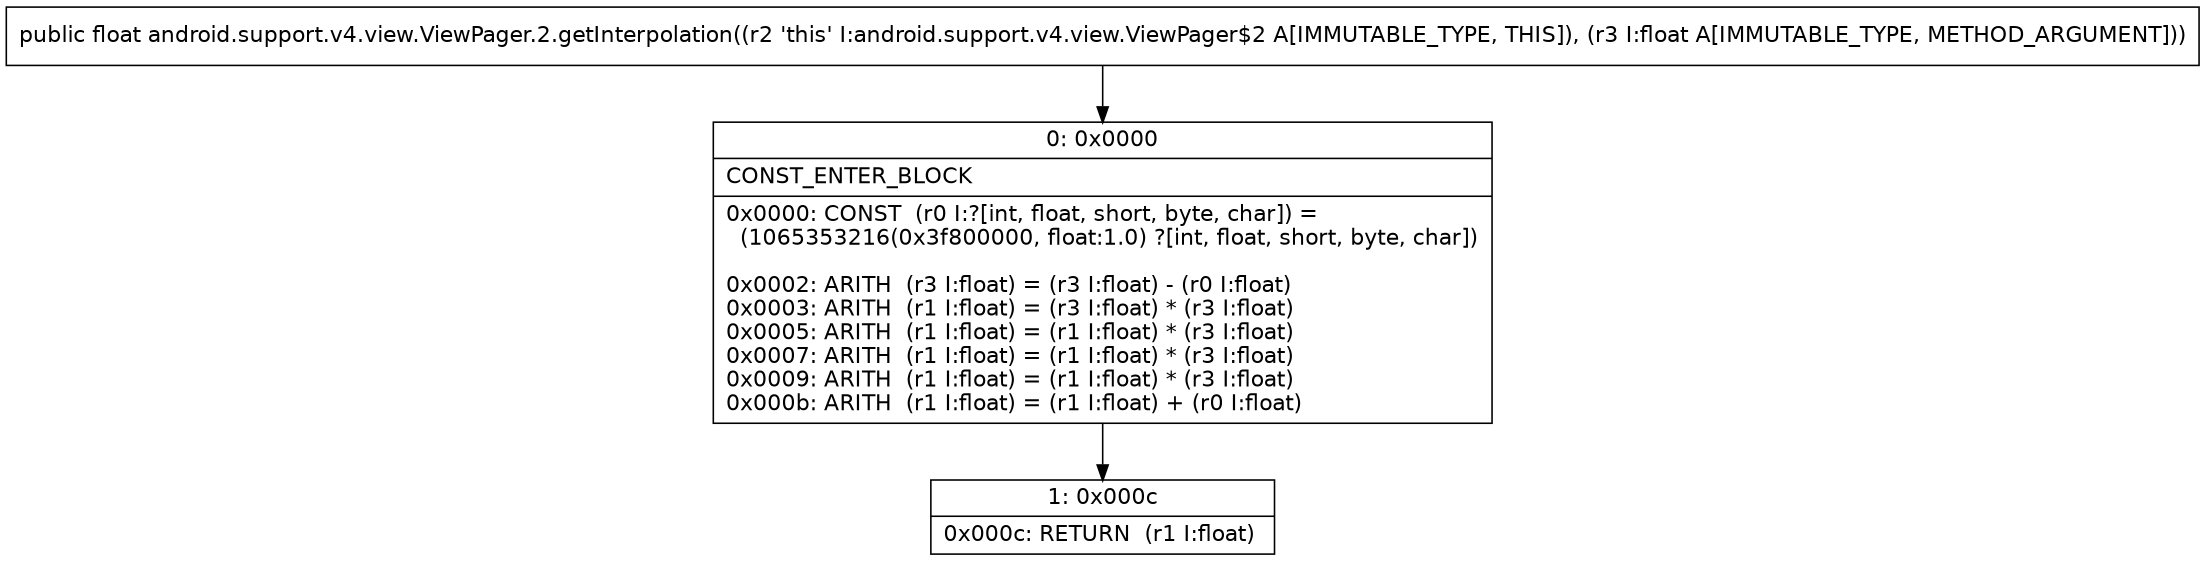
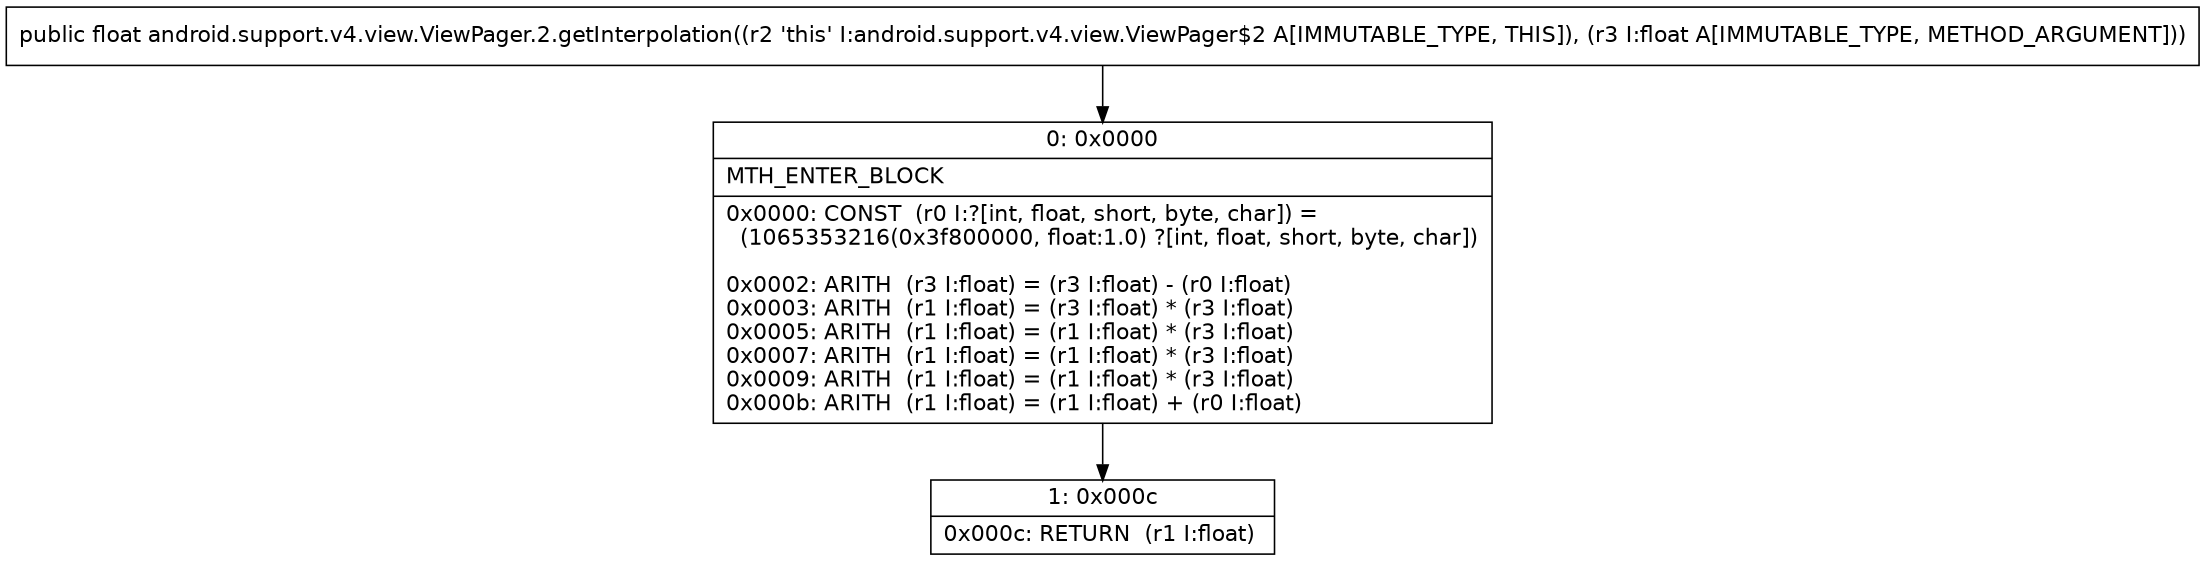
(850, 177) -> (835, 177)
